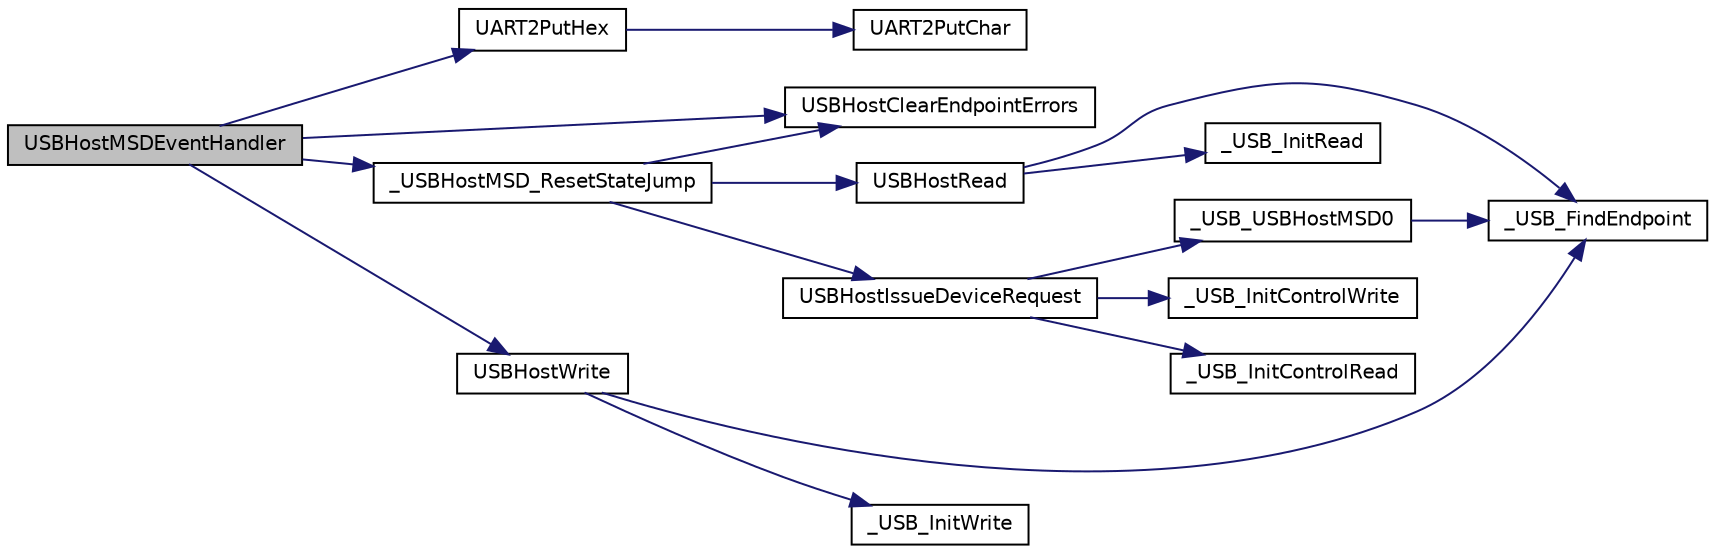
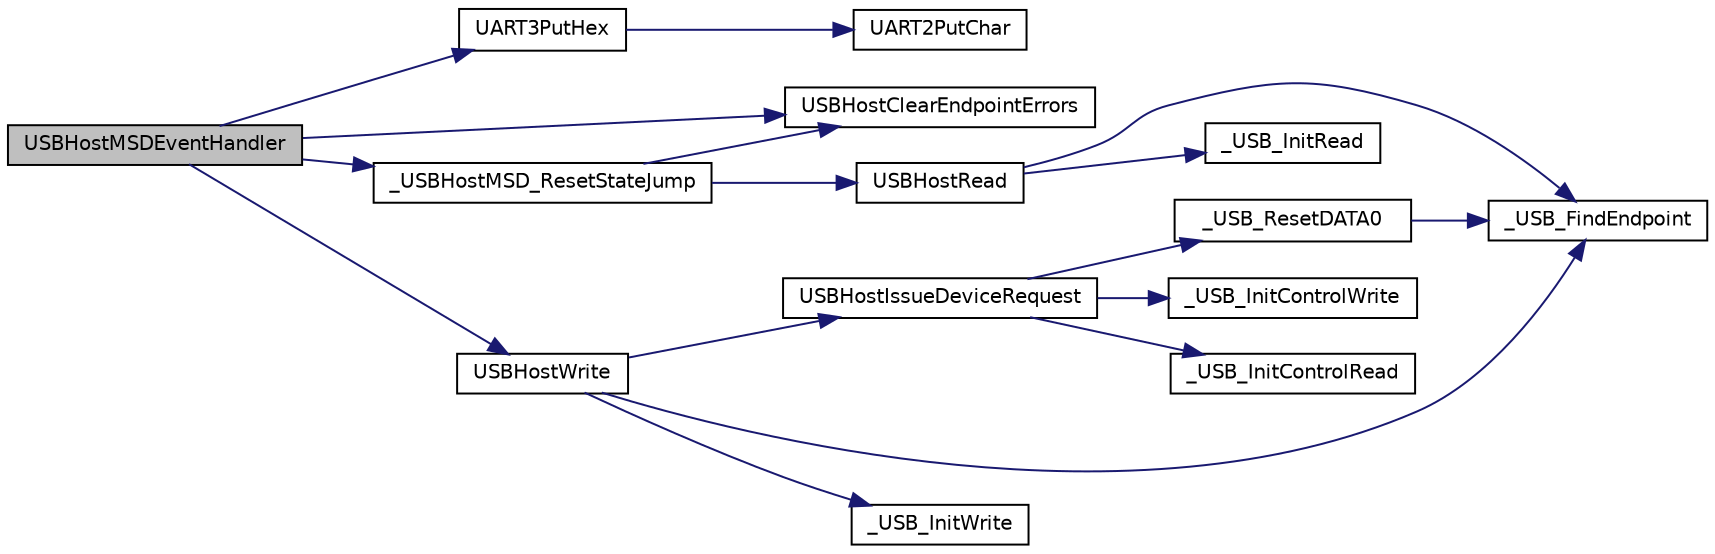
(543, 30) -> (543, 30)
(1293, 221) -> (1293, 221)
(731, 238) -> (724, 339)
